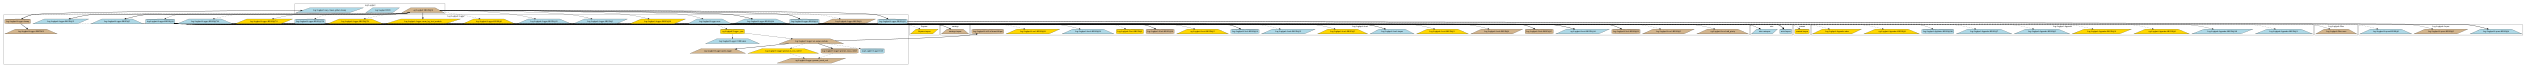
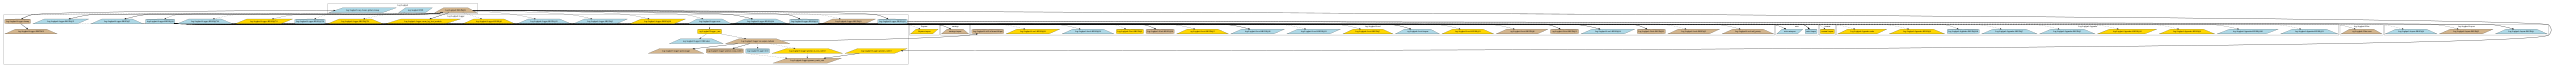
(1245, 32) -> (1258, 32)
none -> (876, 51)
